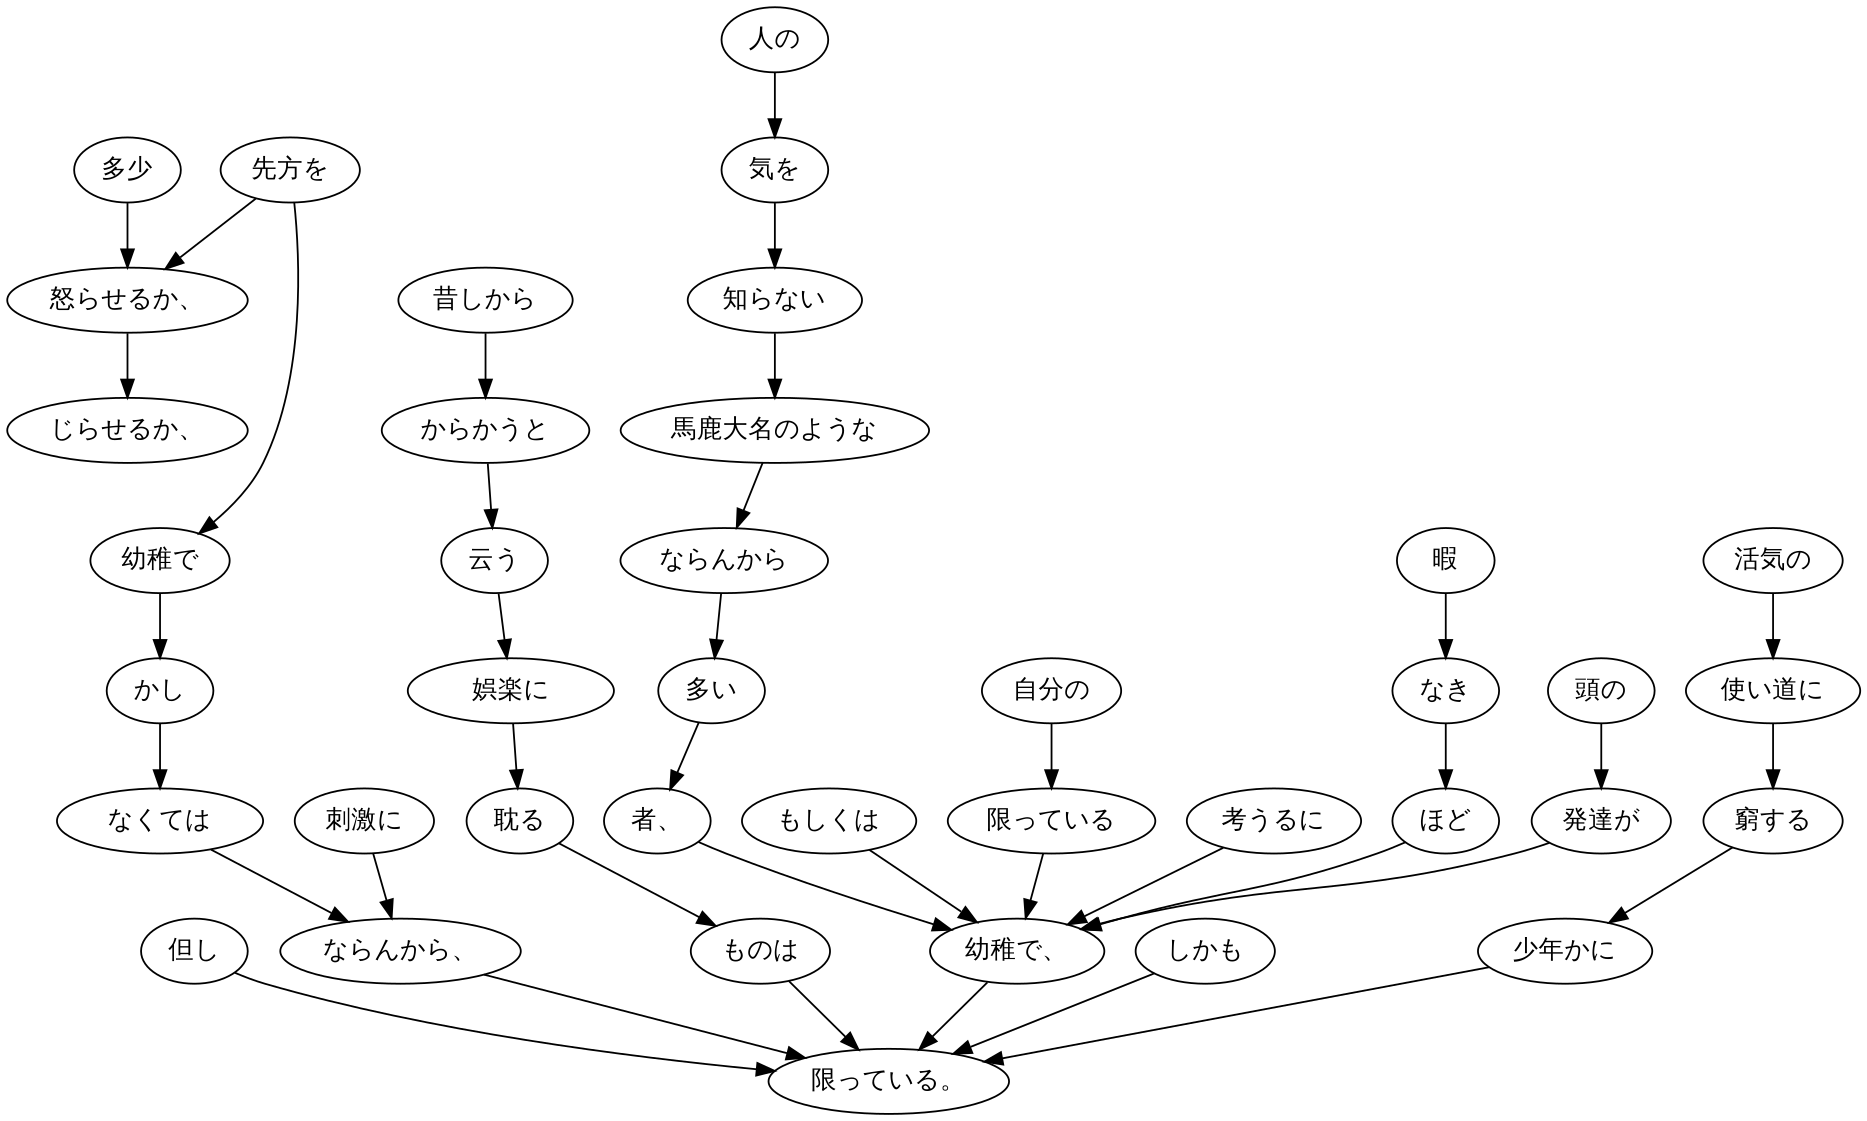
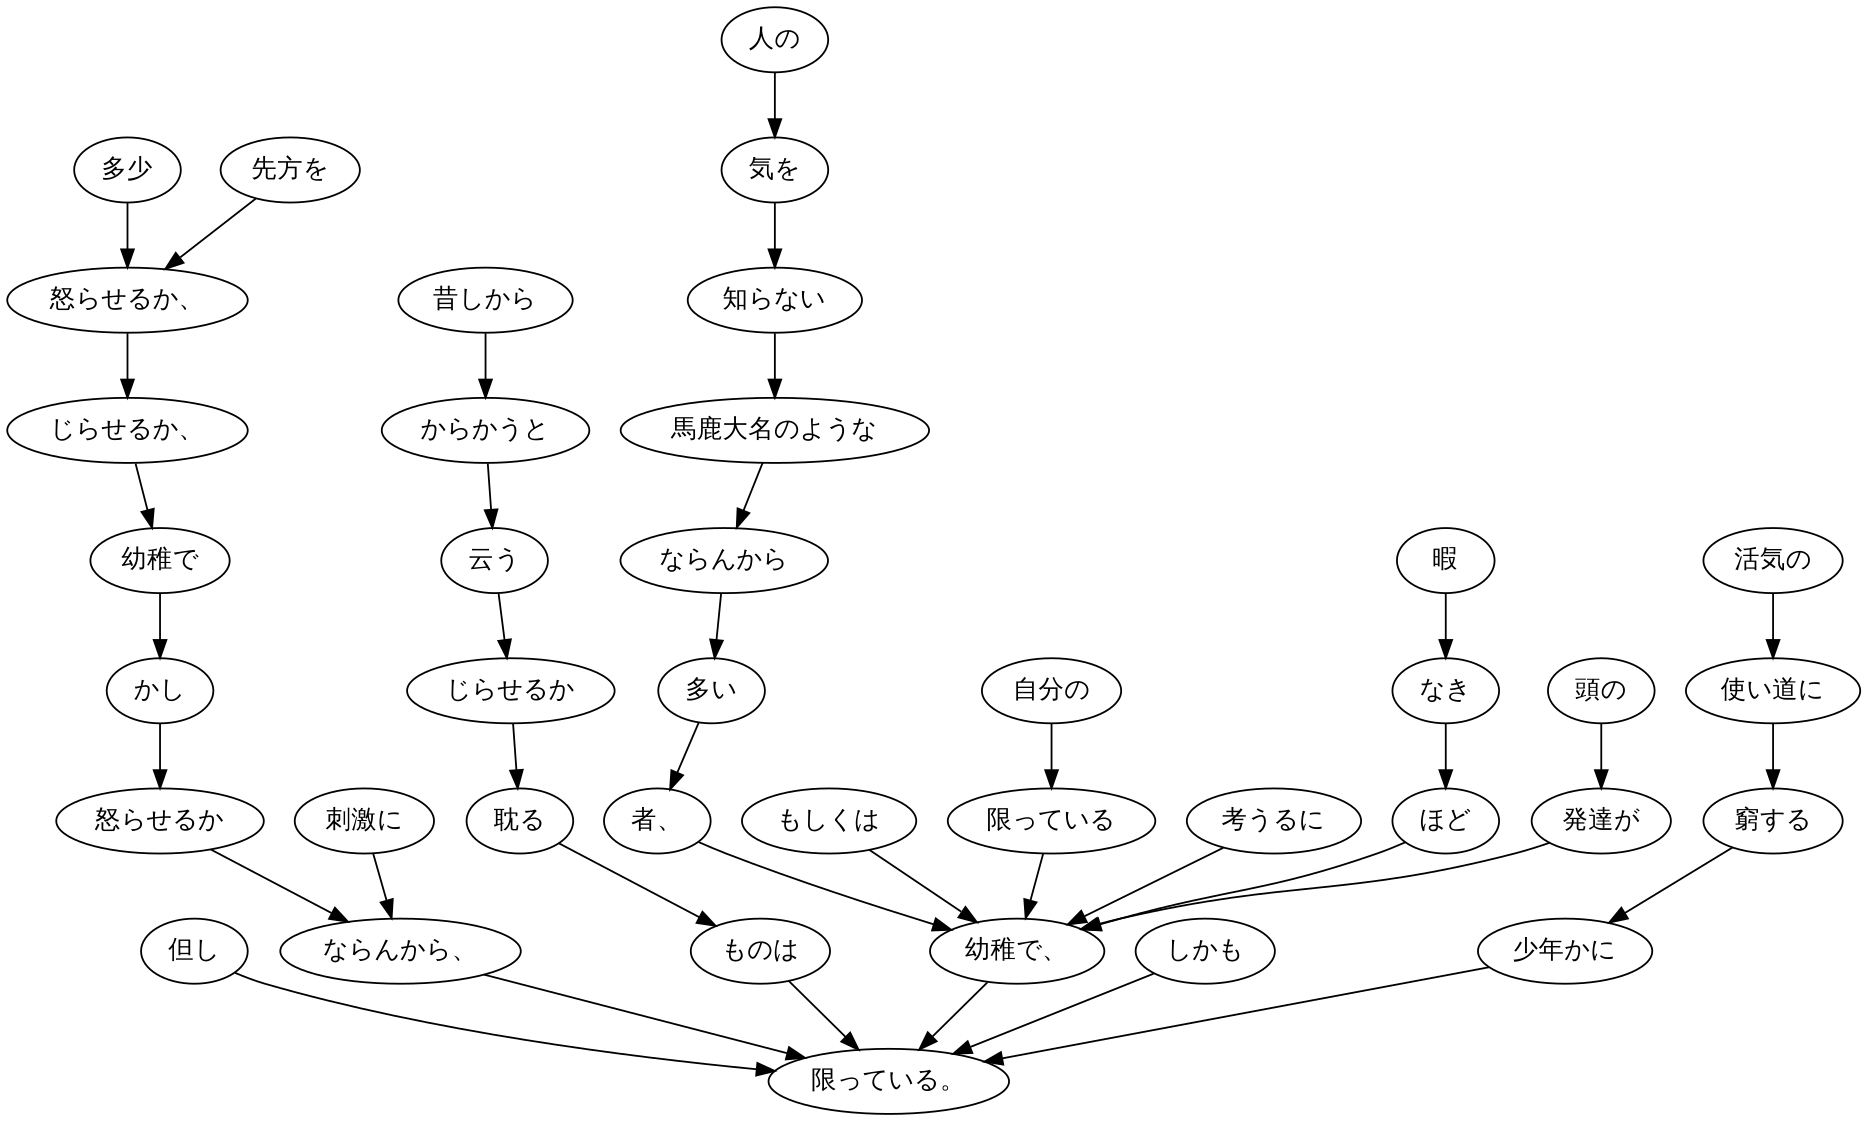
(290, 374) -> (142, 487)
(511, 691) -> (511, 691)
(160, 821) -> (160, 821)
